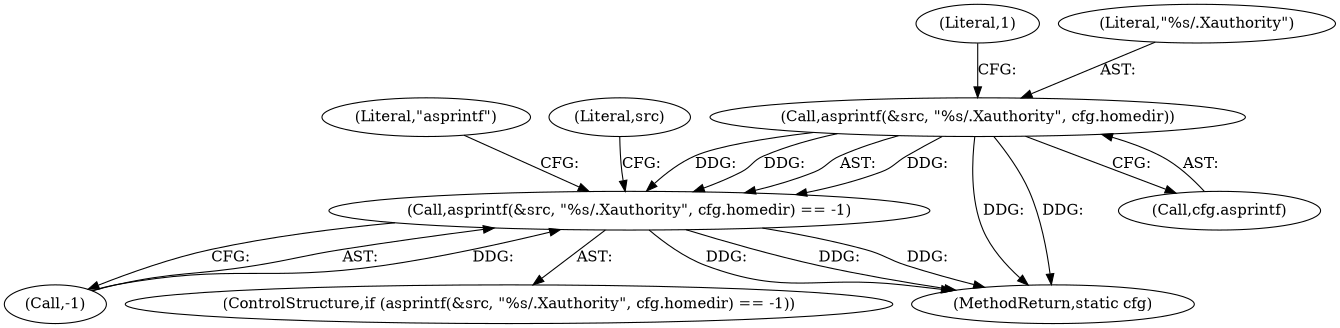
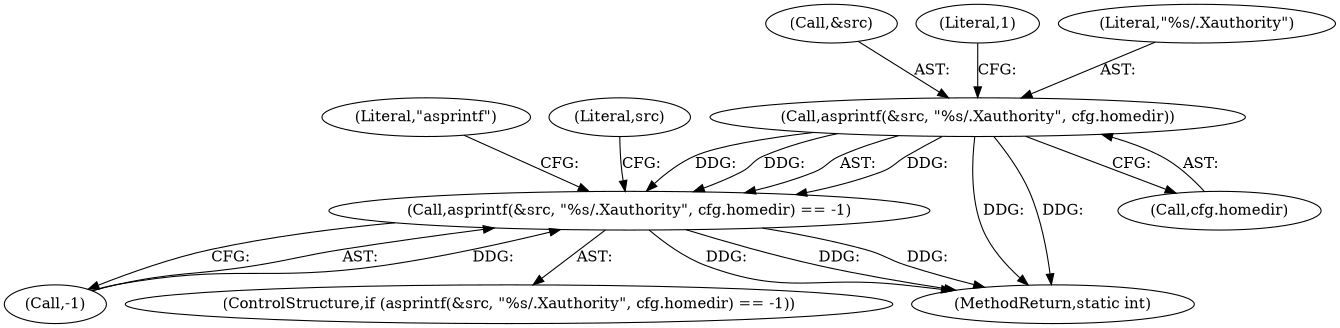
none -> (832, 24)
(1220, 211) -> (1220, 211)
(1053, 304) -> (1053, 304)
